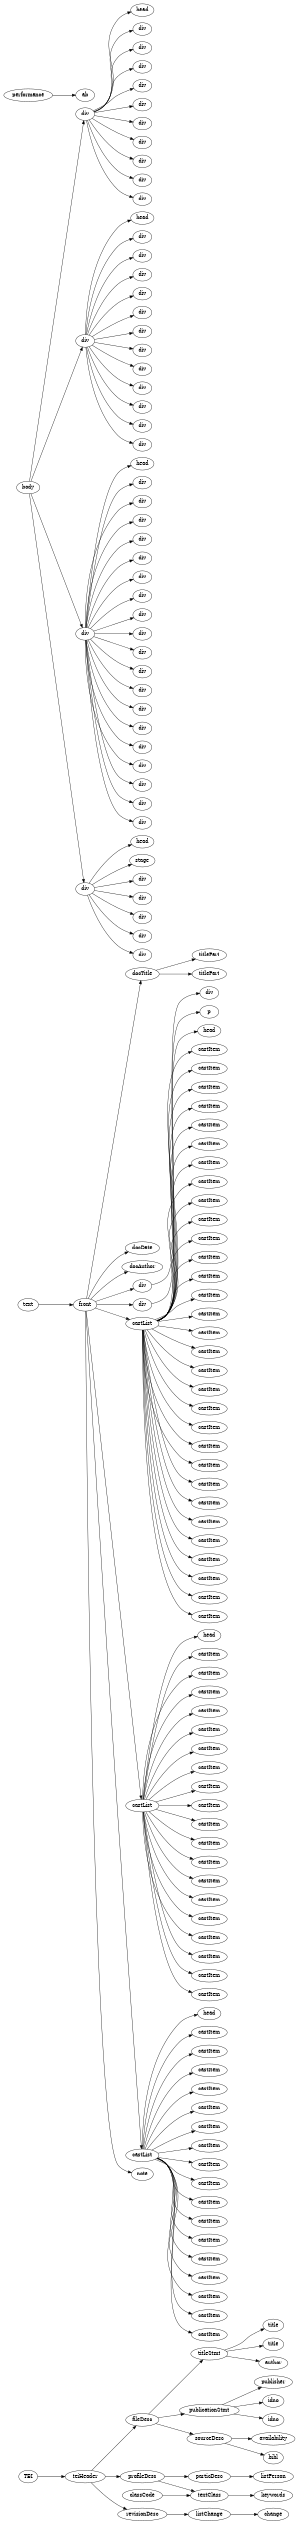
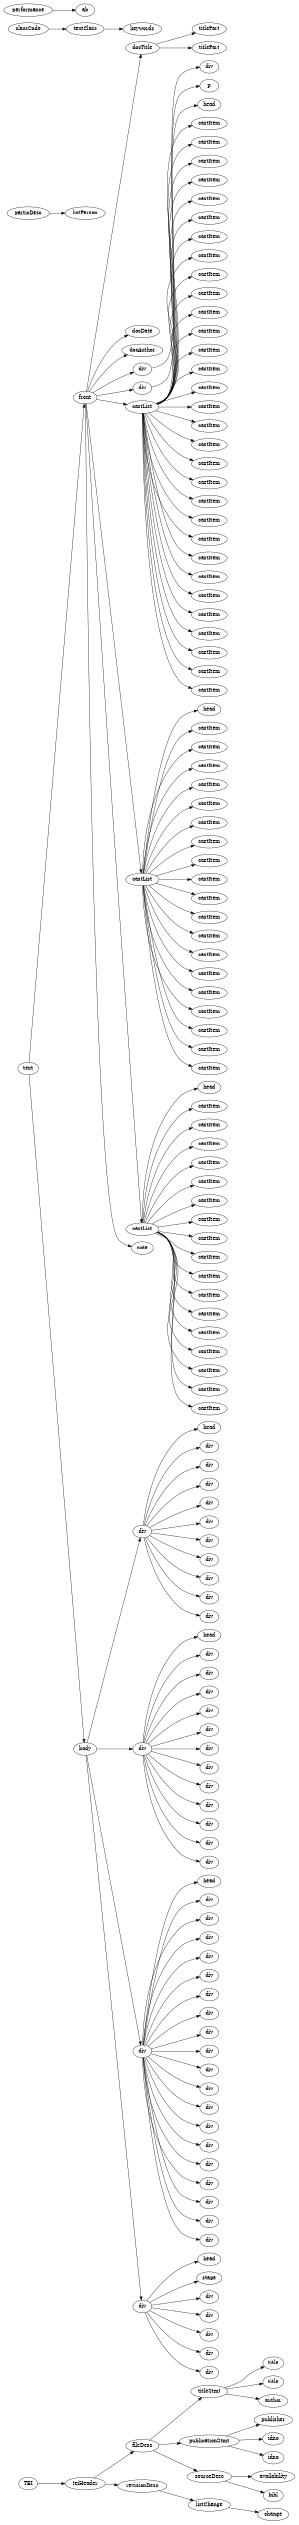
none -> (57, 1407)
(142, 2477) -> none
